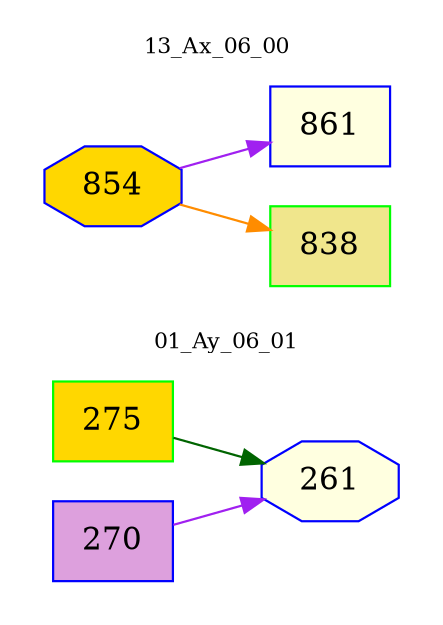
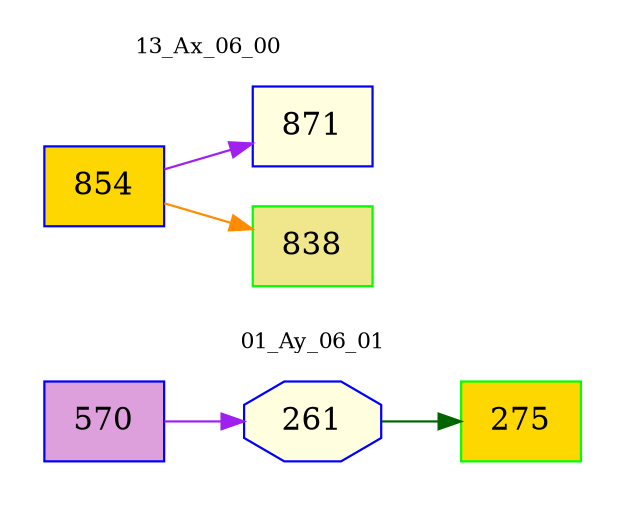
(330, 126) -> (313, 126)
(113, 186) -> (104, 186)
(208, 447) -> (410, 421)
(113, 541) -> (104, 421)
